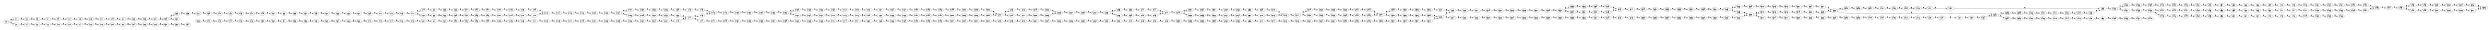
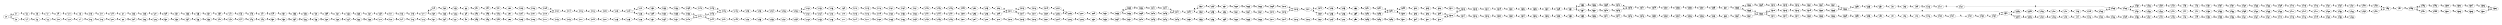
(2156, 13) -> (2166, 17)
(171, 17) -> (182, 14)
none -> (198, 20)
